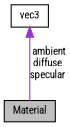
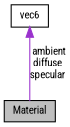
(30, 16) -> (30, 16)
